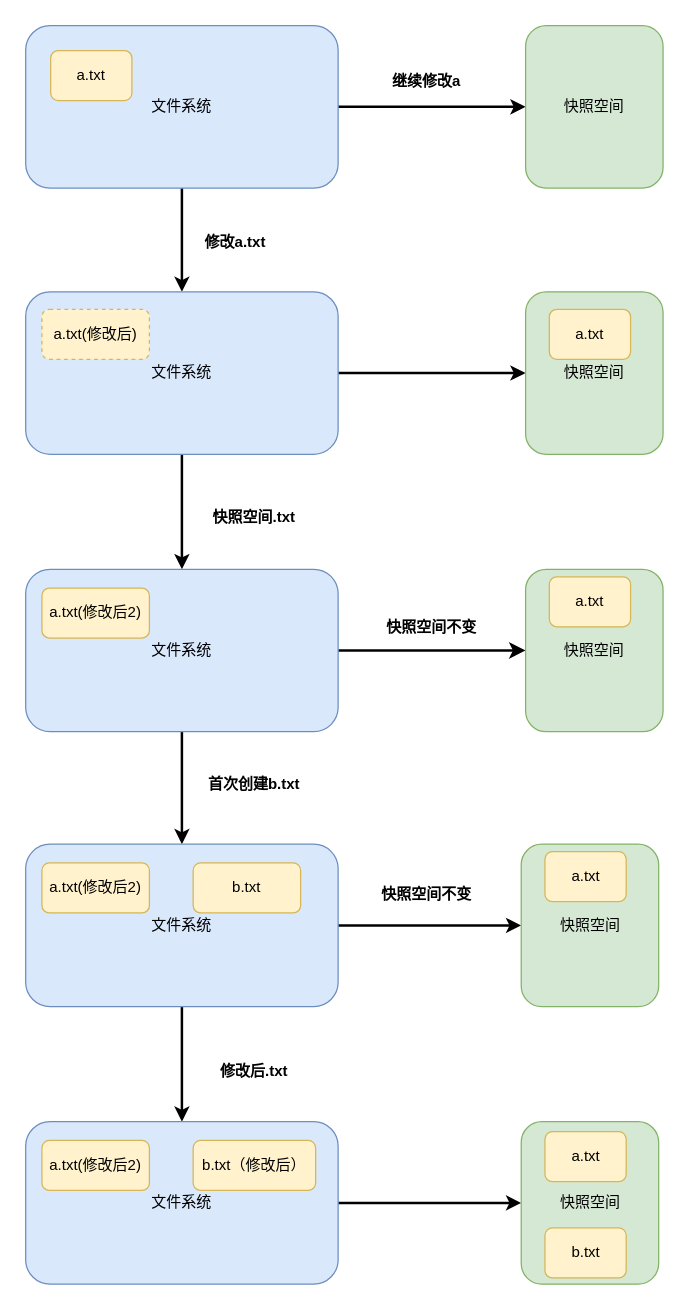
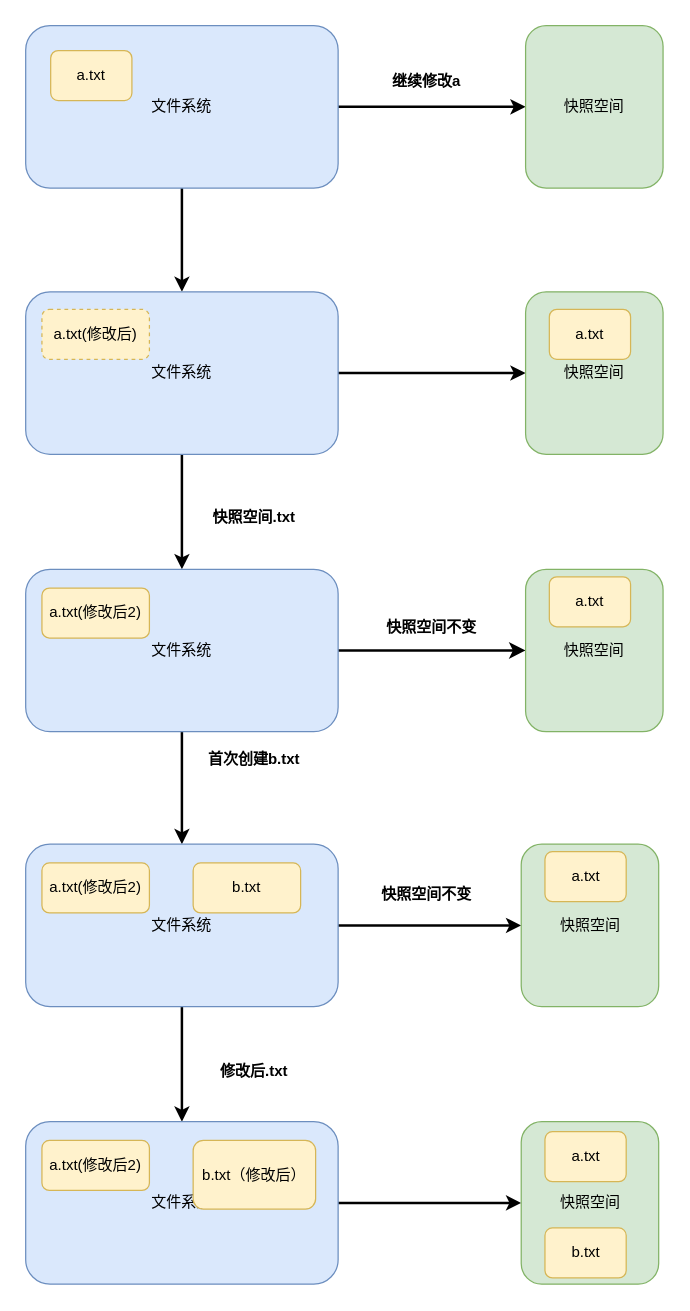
(236, 243) -> none
(254, 784) -> (254, 759)
(254, 1166) -> (254, 1175)
